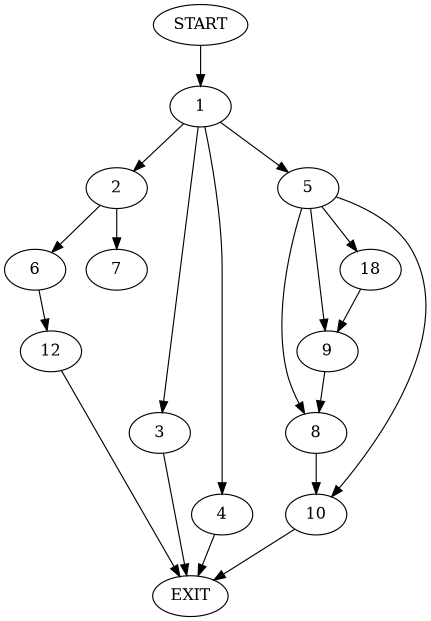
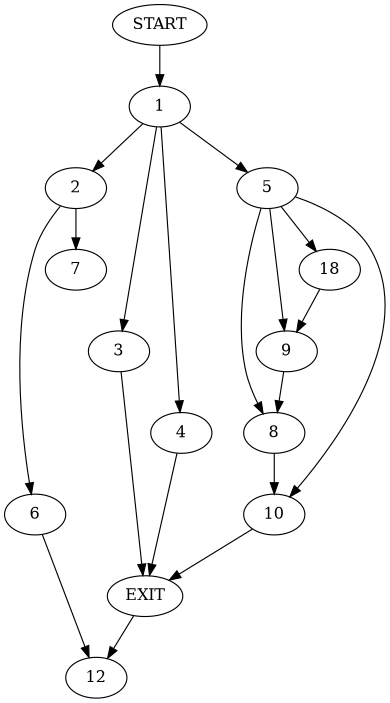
(118, 469) -> (124, 632)
